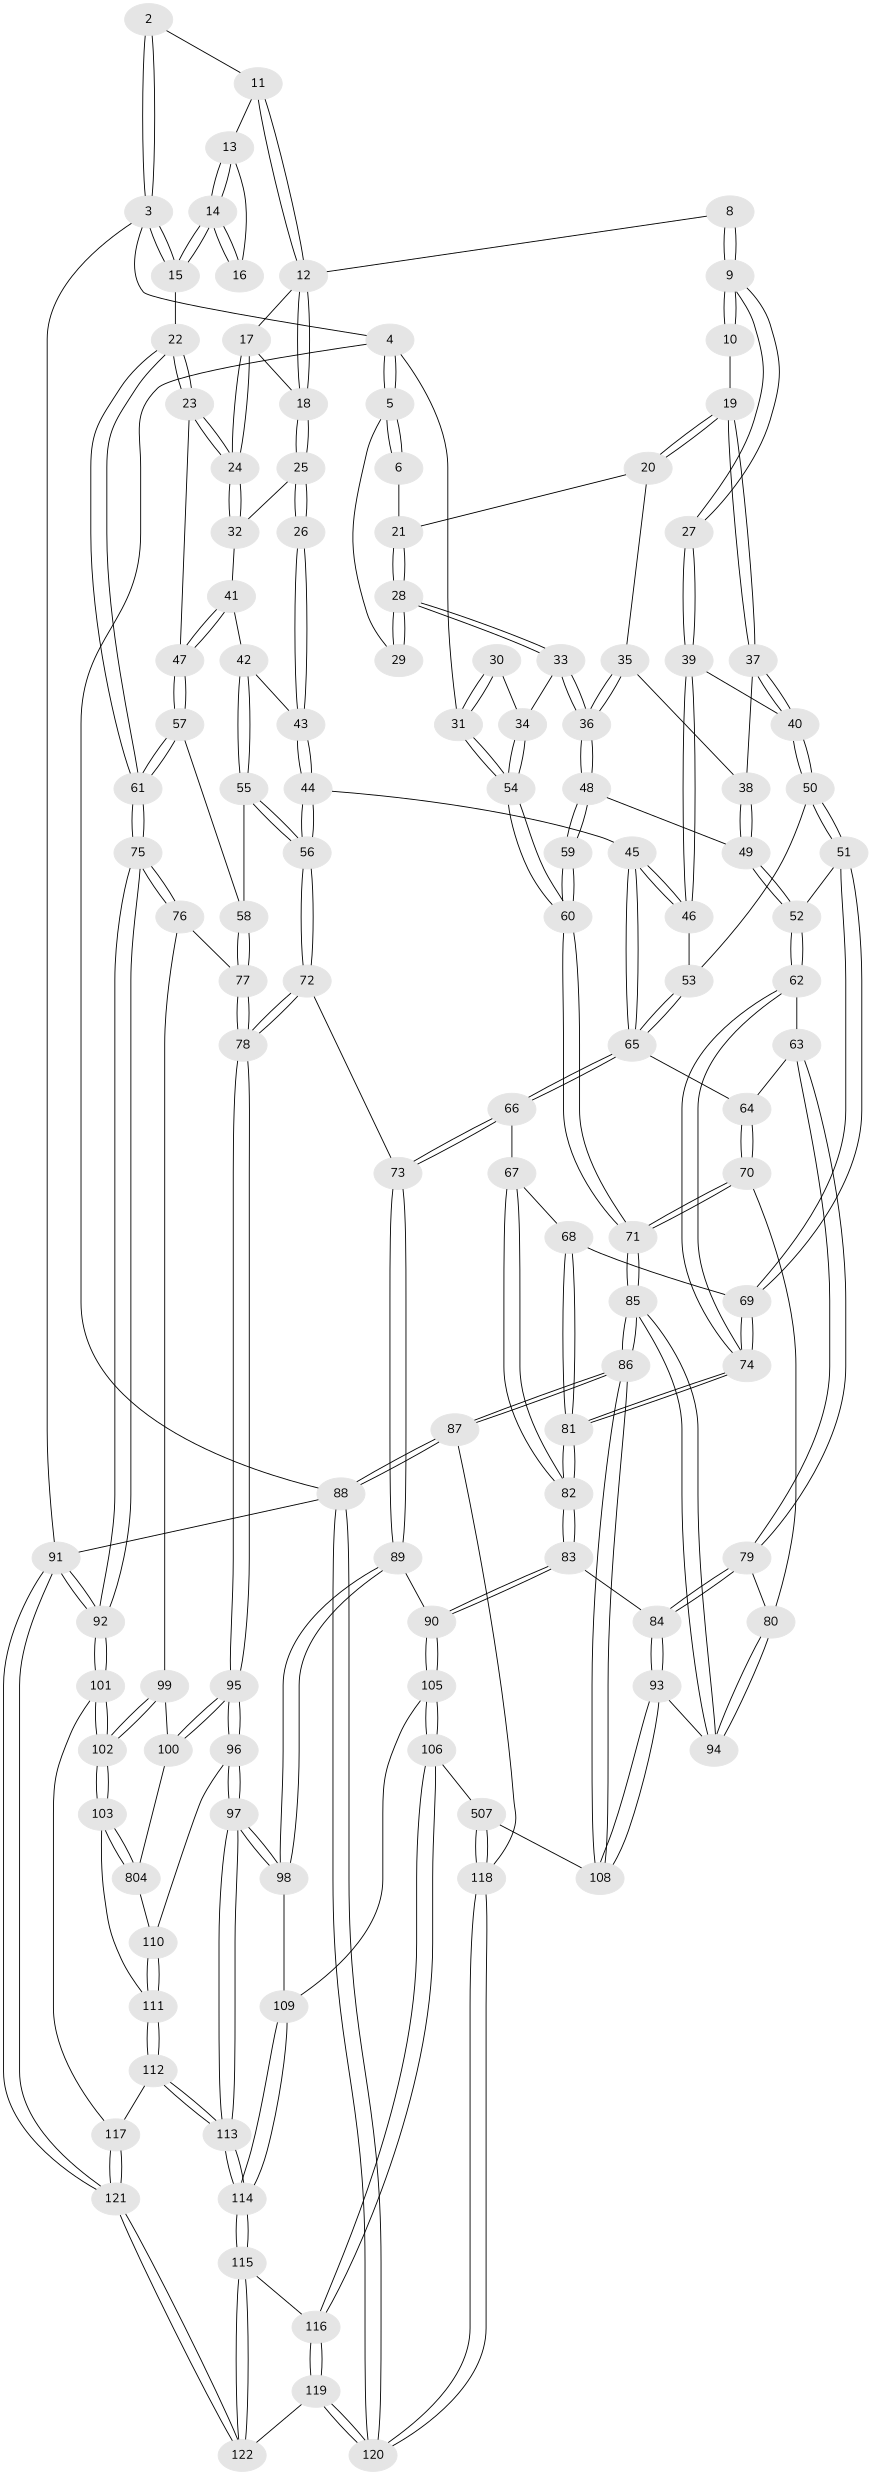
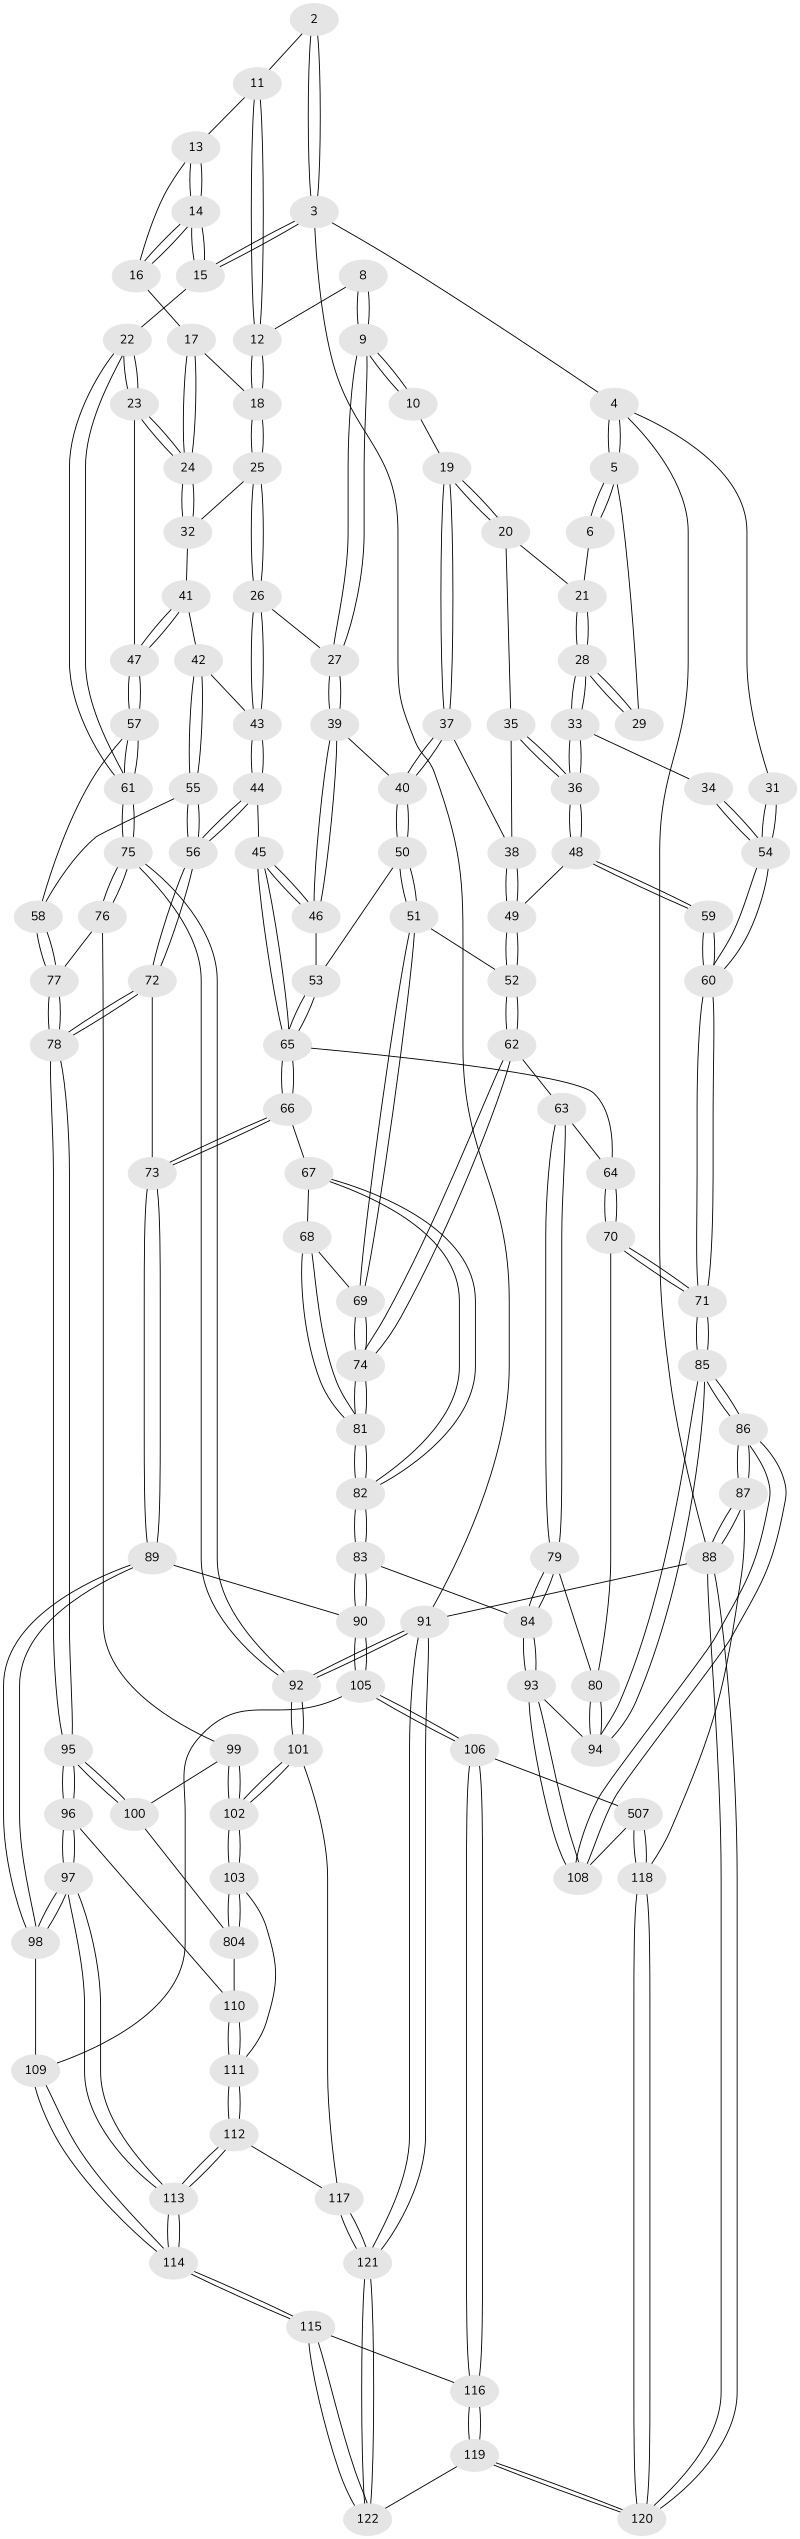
(275, 308) -> (160, 304)
none -> (296, 629)
(497, 661) -> none
